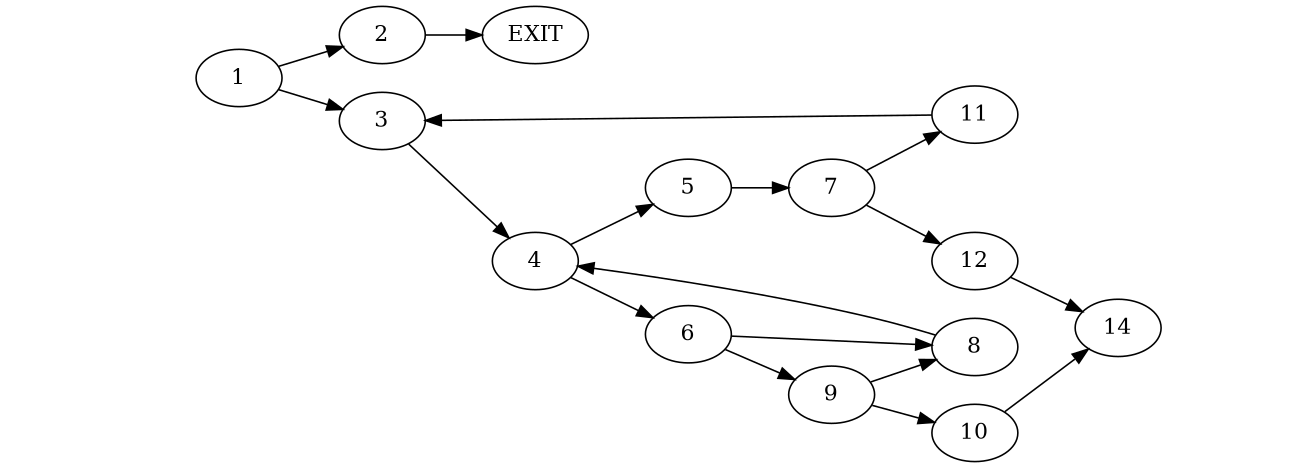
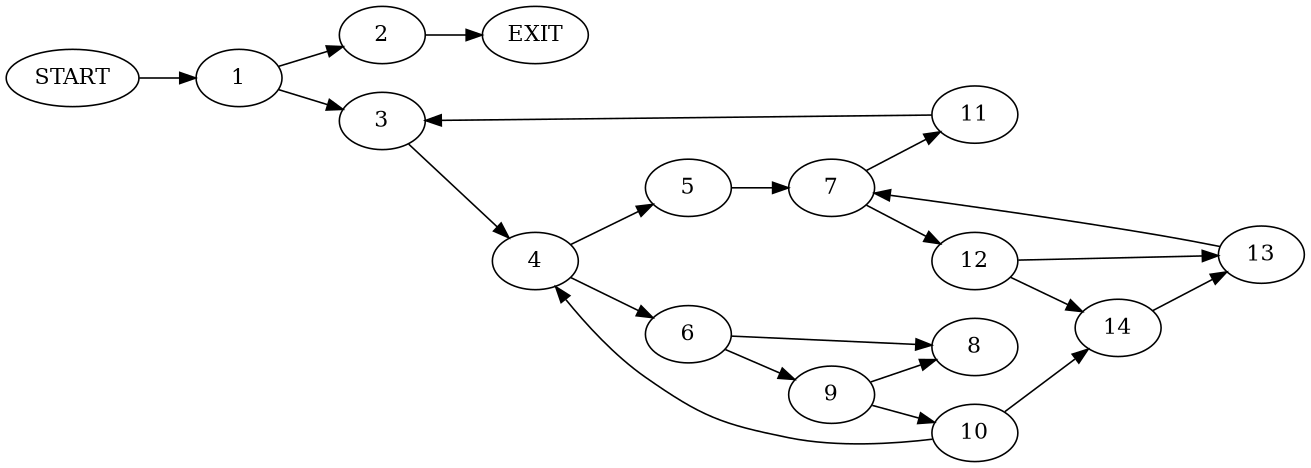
none -> (73, 78)
none -> (1261, 255)
(766, 296) -> (728, 423)
